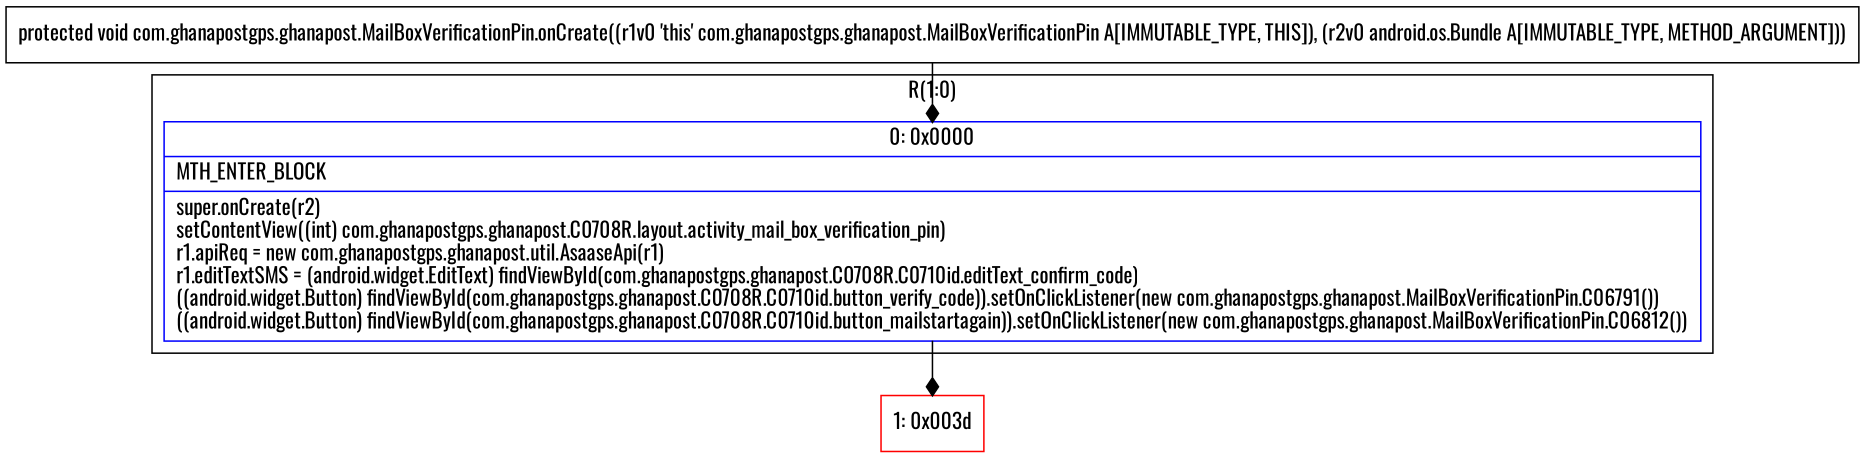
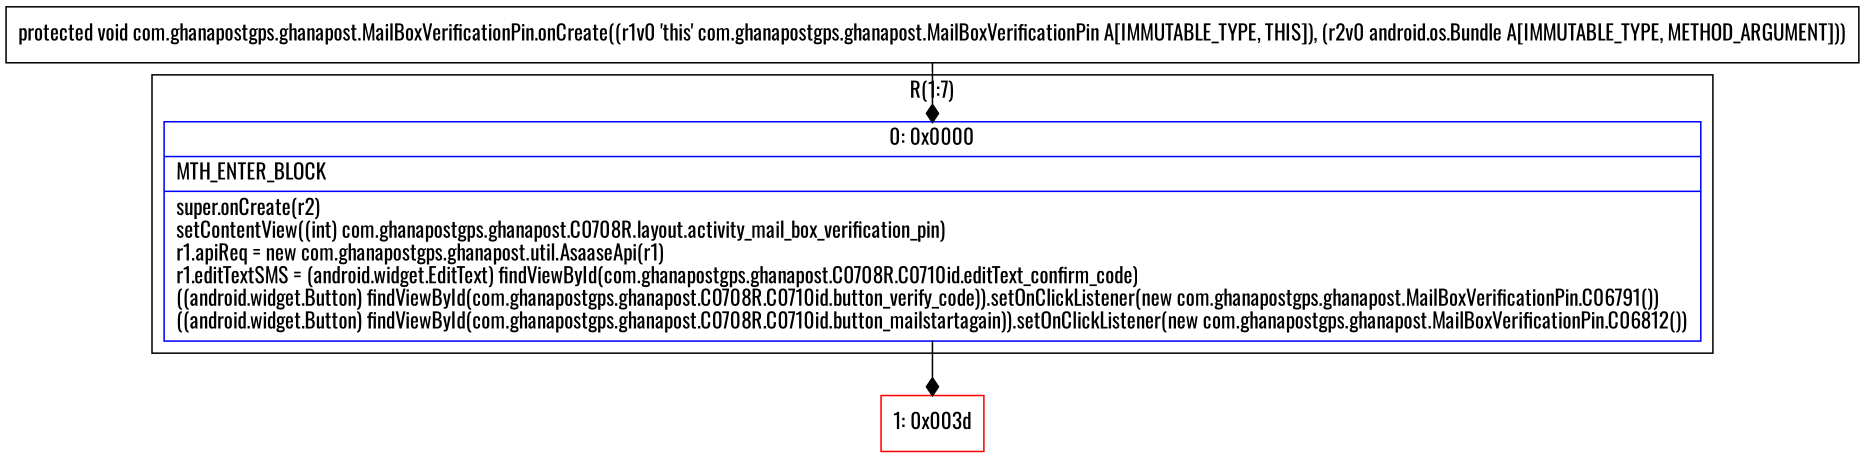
(932, 92) -> (932, 92)
